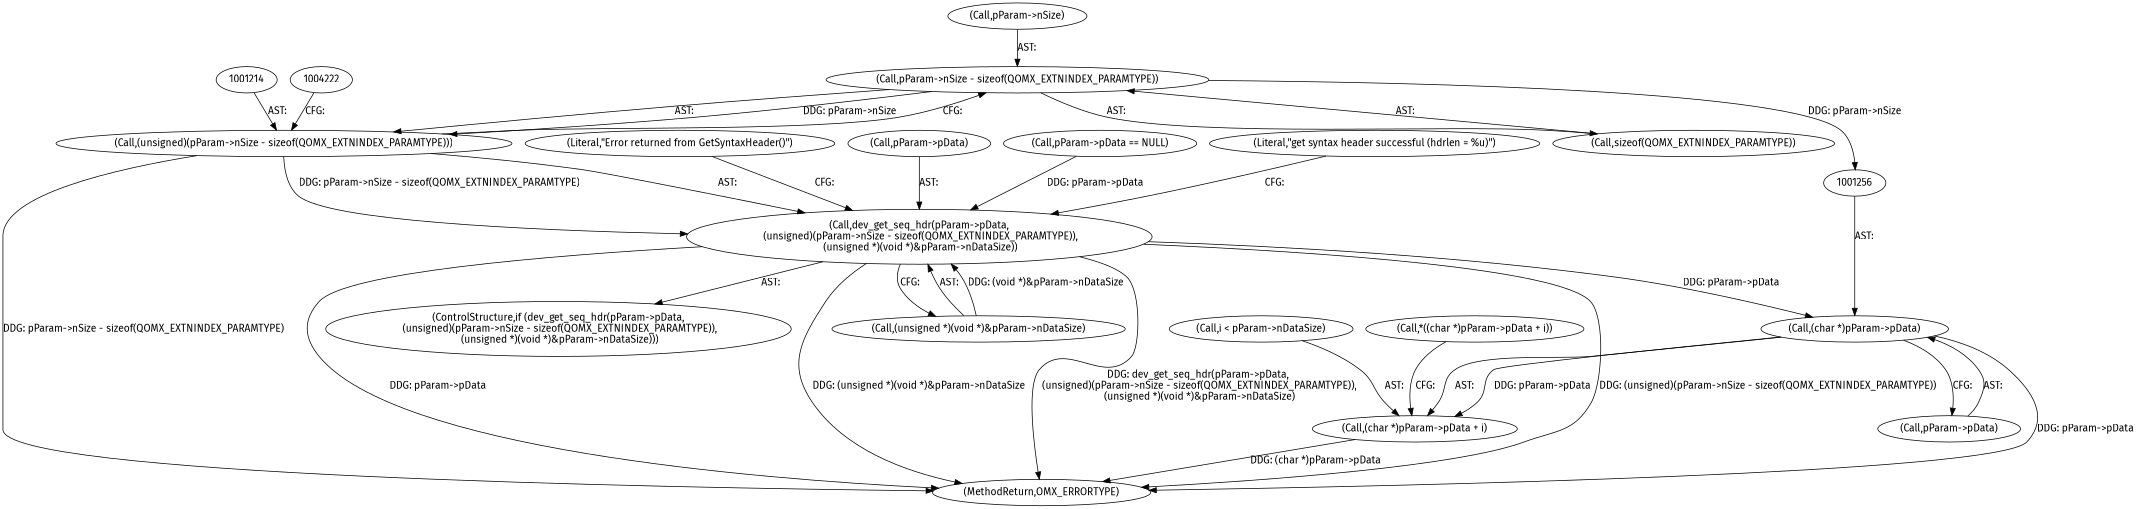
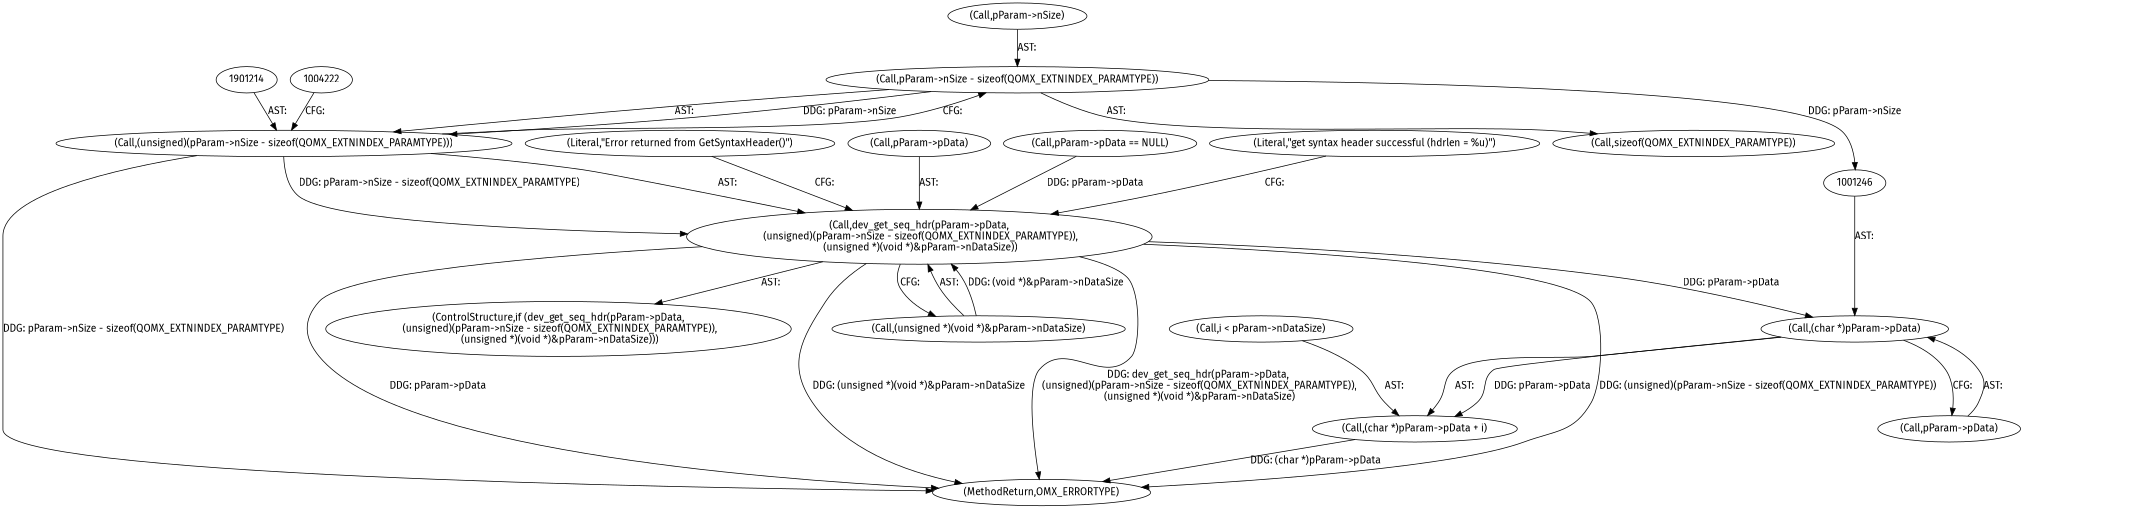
(247, 80) -> (247, 80)
(1366, 113) -> none
(1855, 183) -> (1855, 183)
(1475, 329) -> none
(1676, 476) -> none
